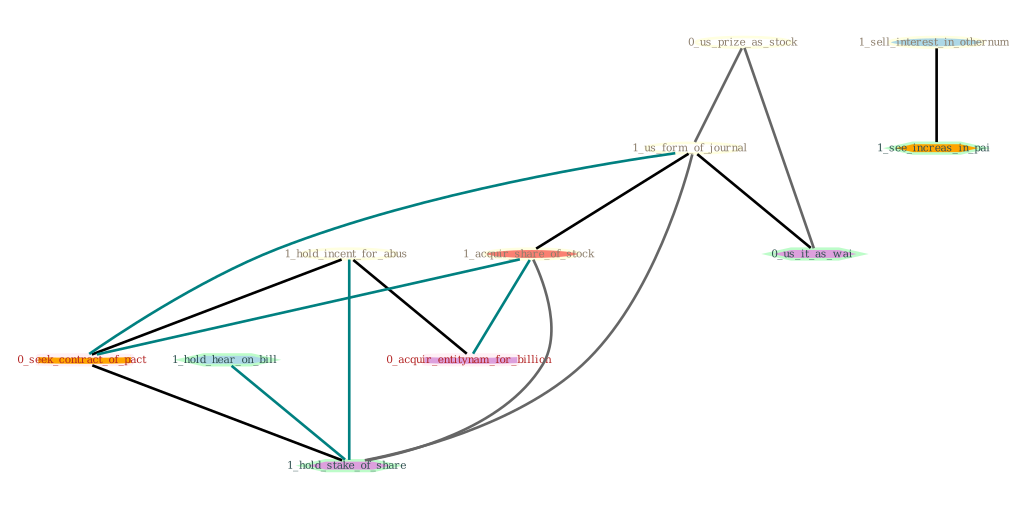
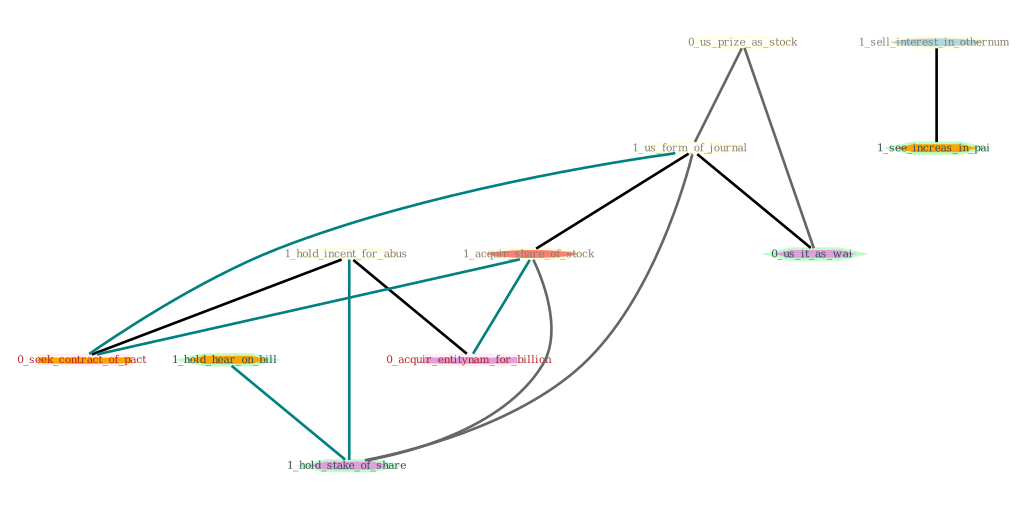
(228, 360) -> (228, 360)
(217, 413) -> none
